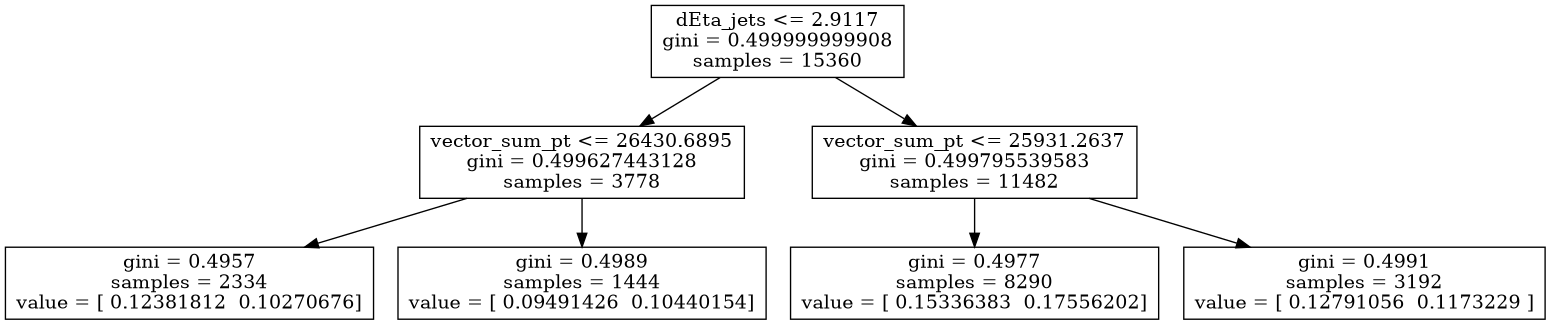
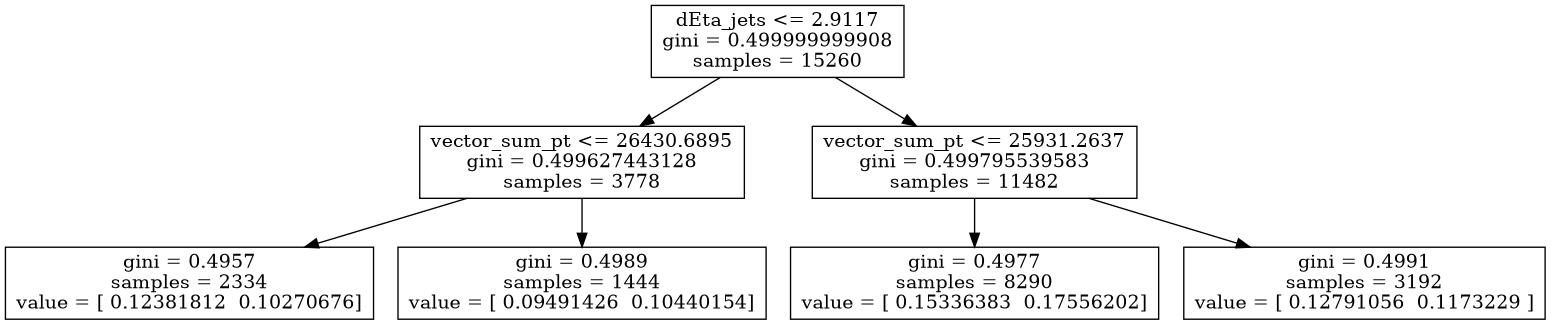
(778, 41) -> (778, 41)
